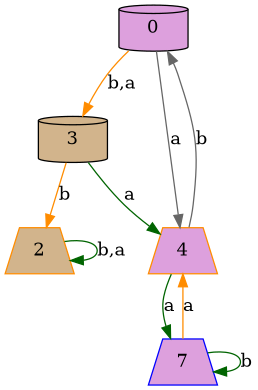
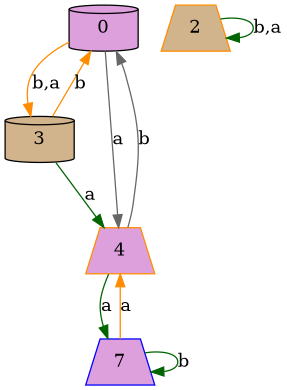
(58, 189) -> (68, 89)
